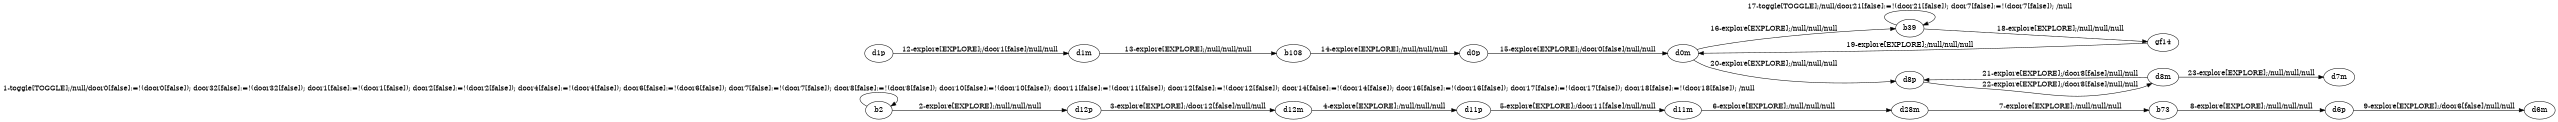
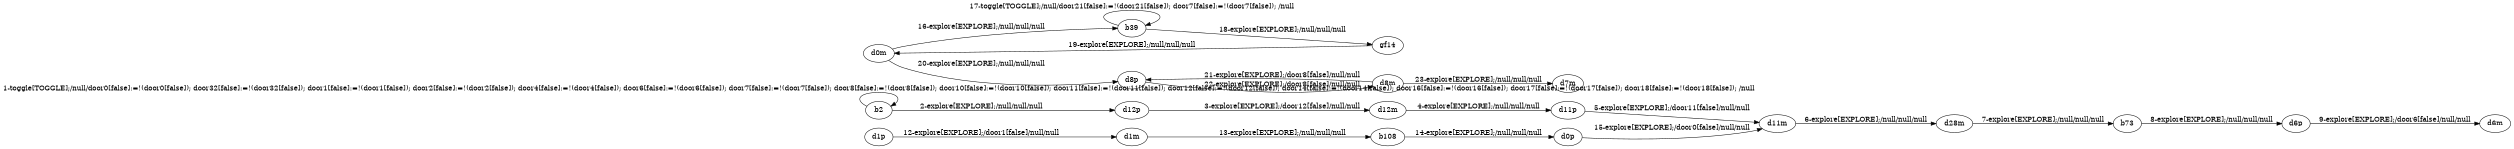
(1575, 53) -> (1670, 138)
